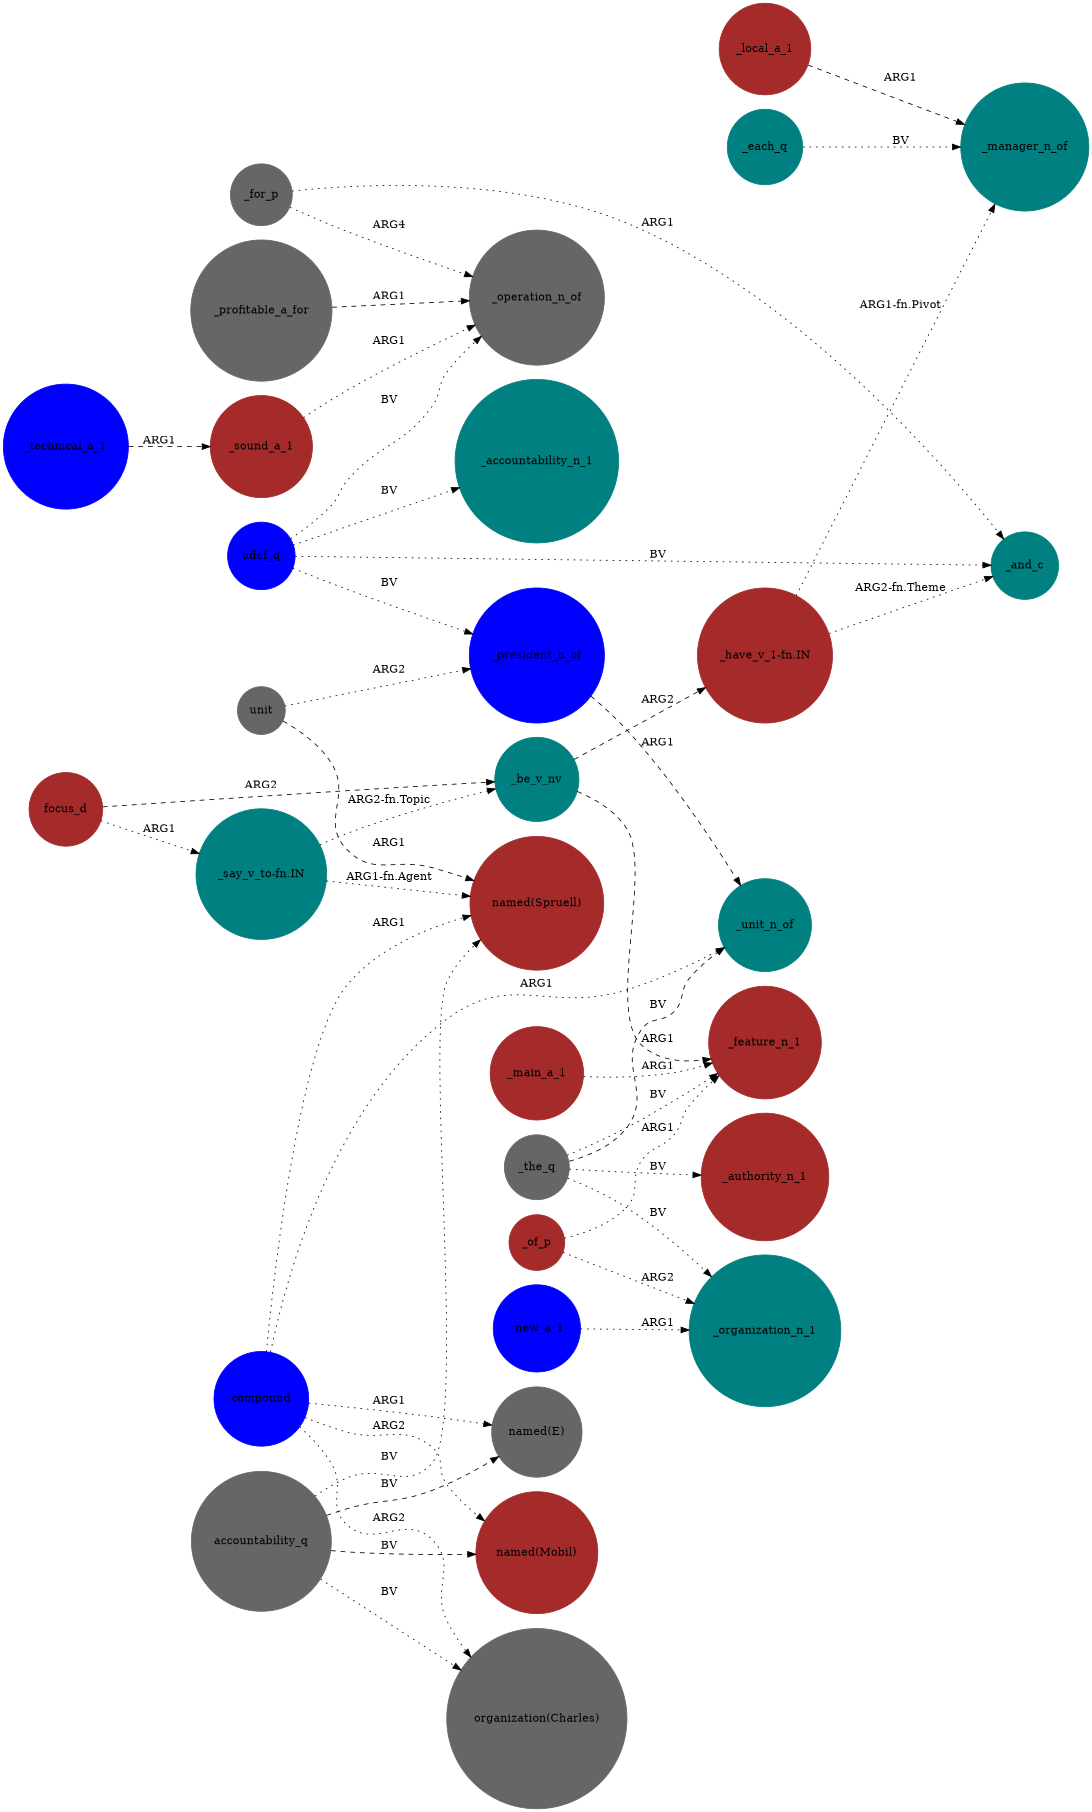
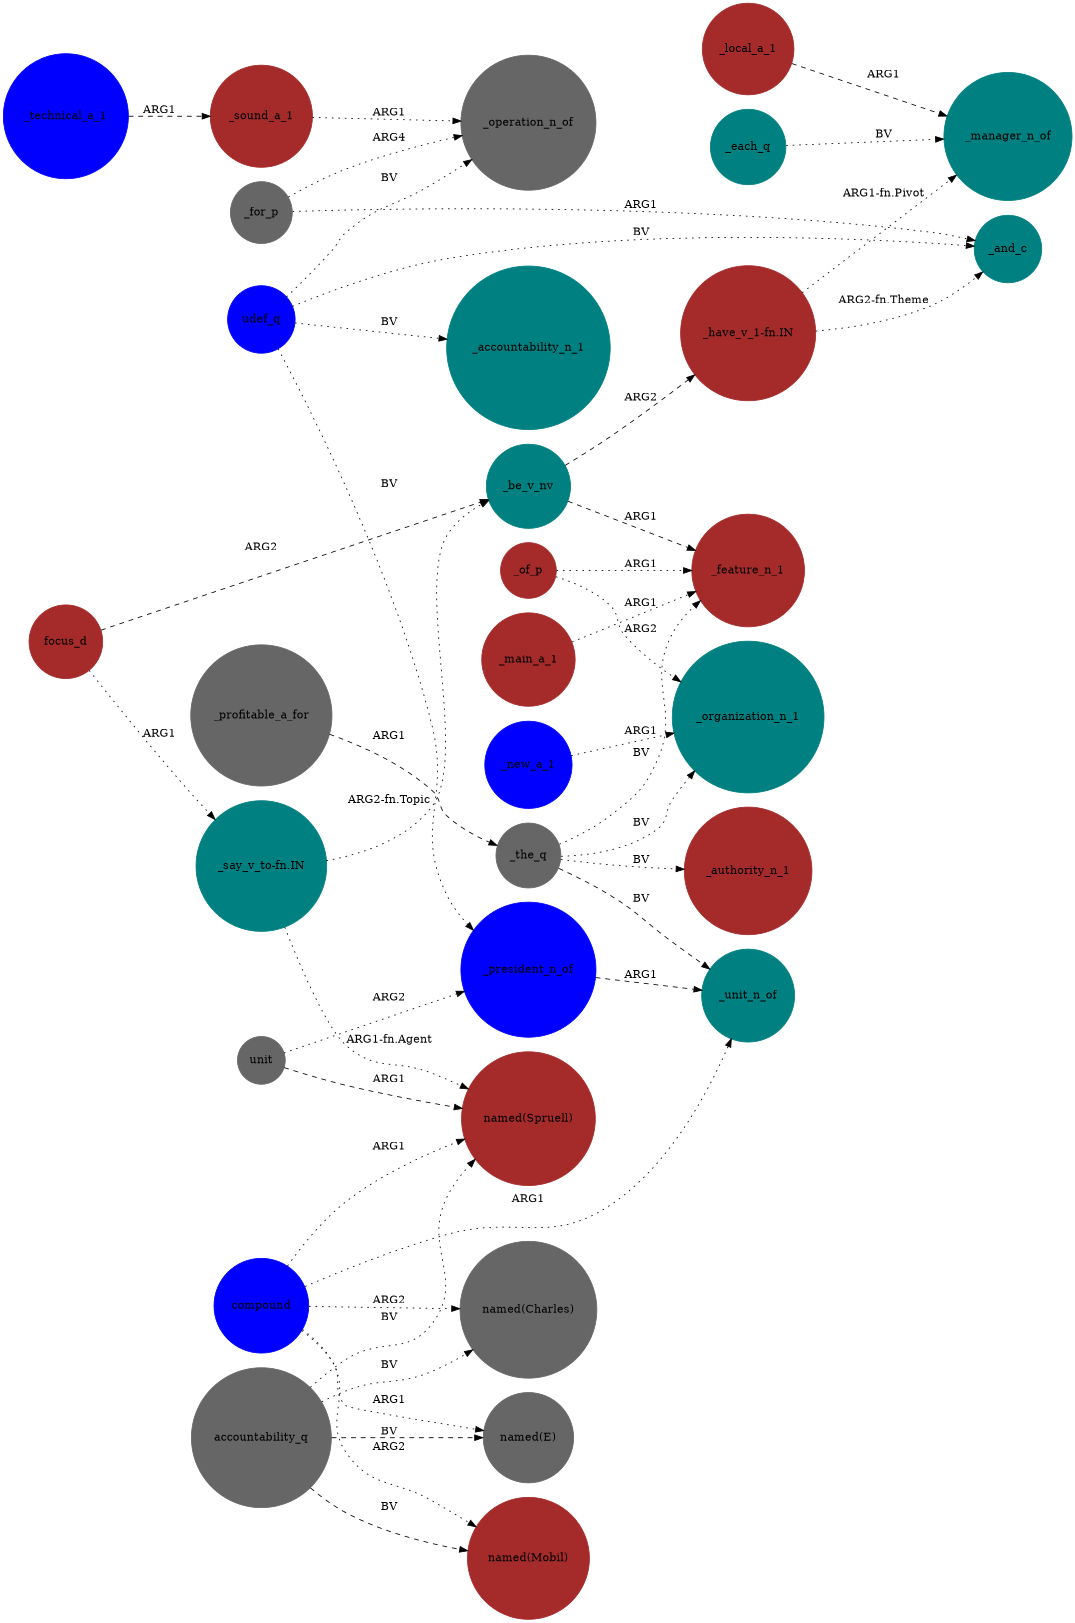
(397, 304) -> (417, 779)
(537, 1719) -> (528, 1310)
